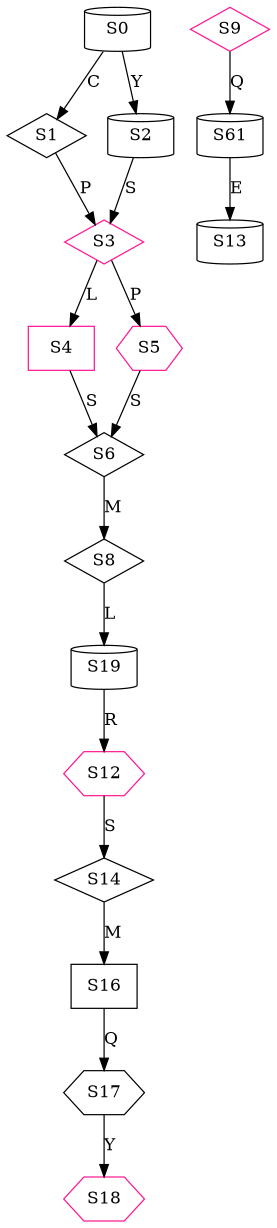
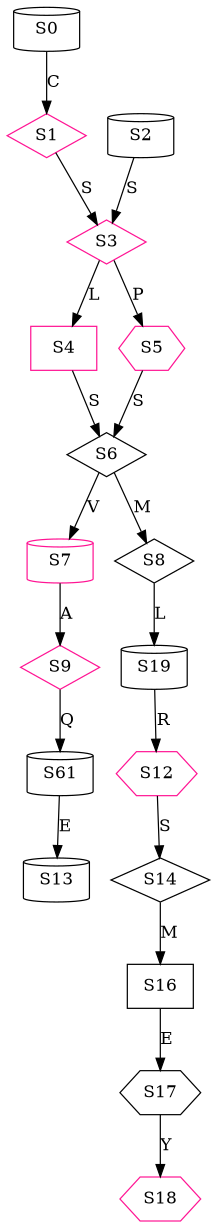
(128, 76) -> none
(47, 136) -> (47, 136)
(86, 189) -> (87, 189)
none -> (60, 561)
(111, 1040) -> (167, 1040)
